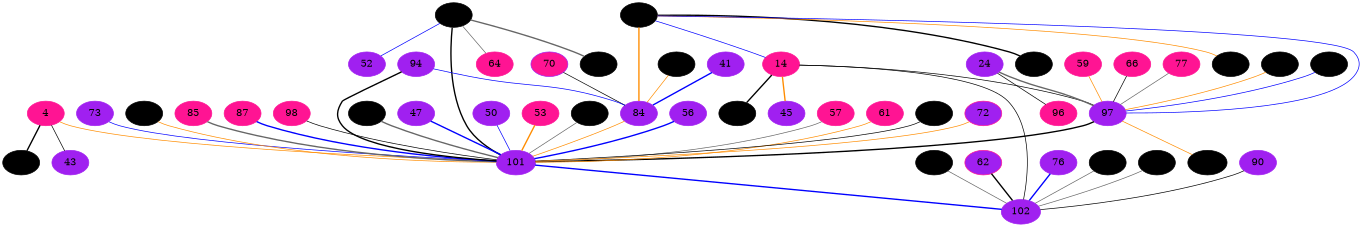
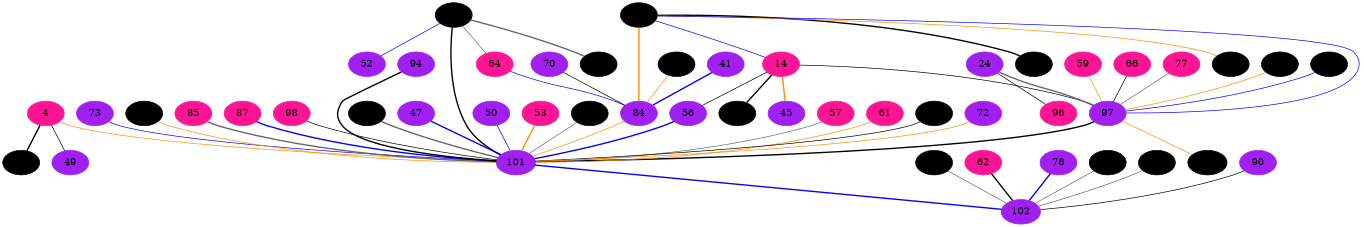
(549, 64) -> (549, 64)
(965, 82) -> (735, 89)
(530, 85) -> (568, 88)
(70, 163) -> (70, 163)
(983, 163) -> (983, 163)
